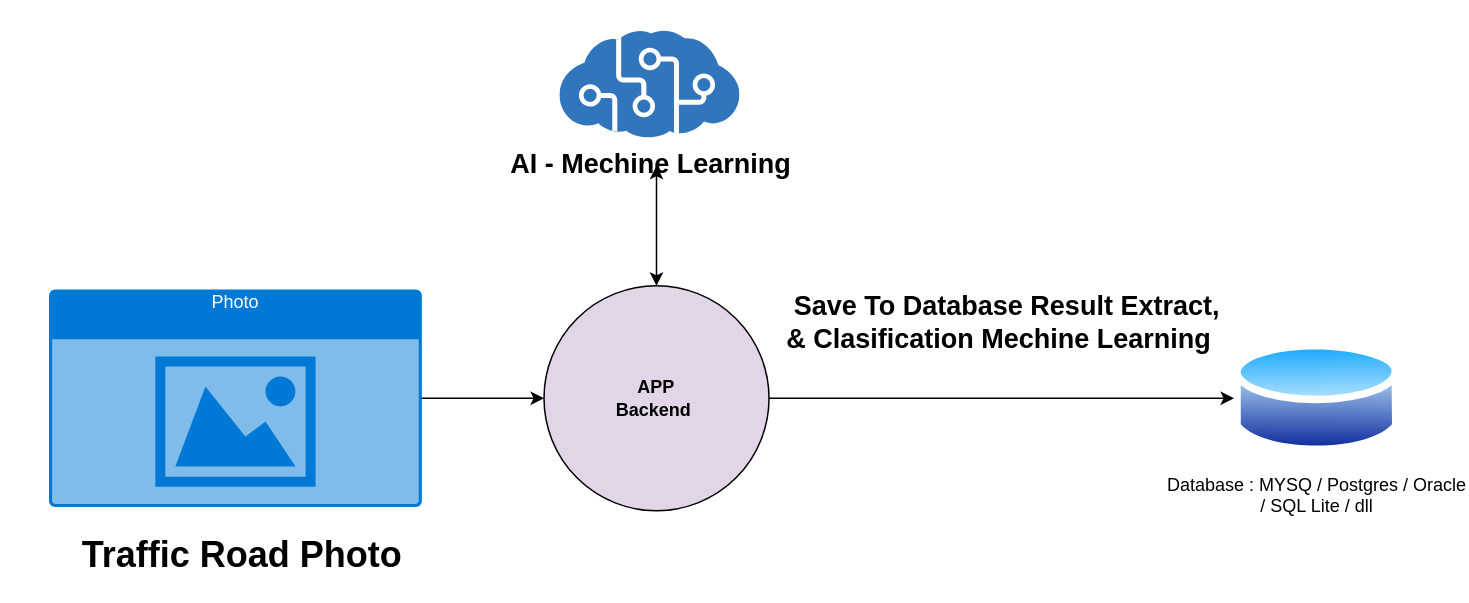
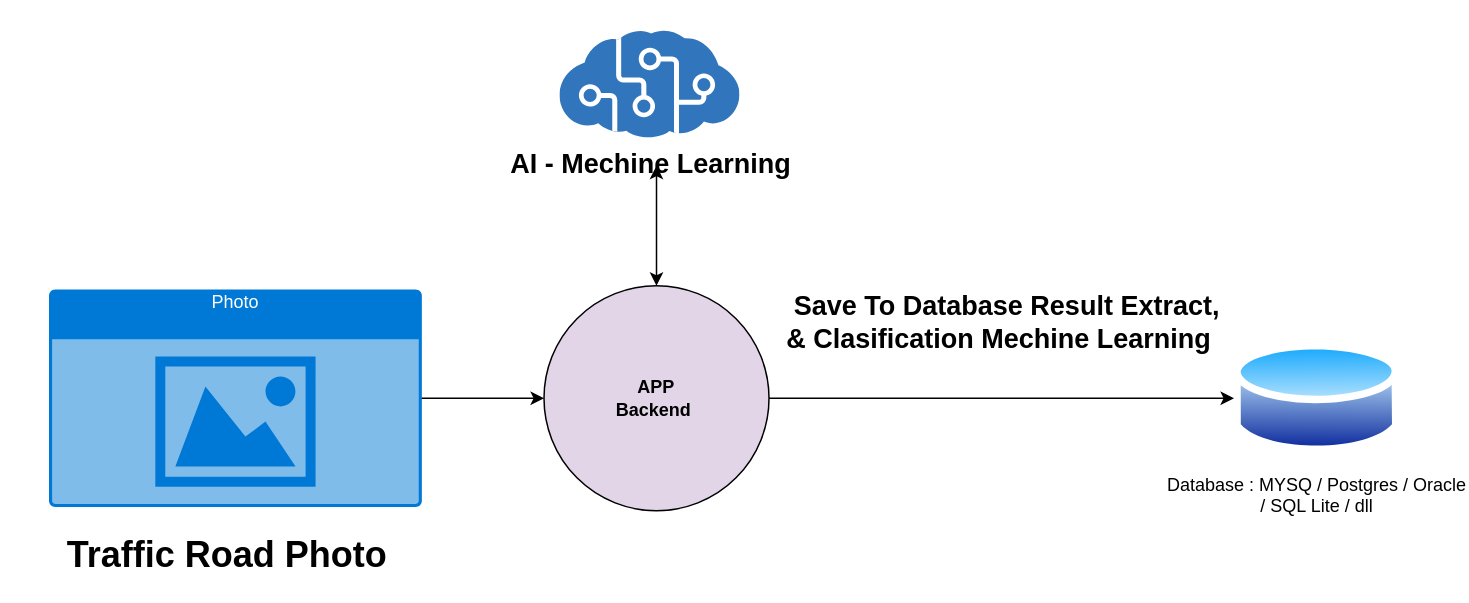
(242, 556) -> (227, 556)
